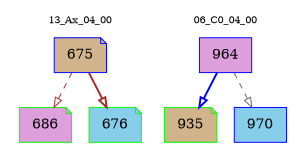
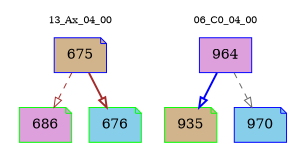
(260, 125) -> (260, 125)
